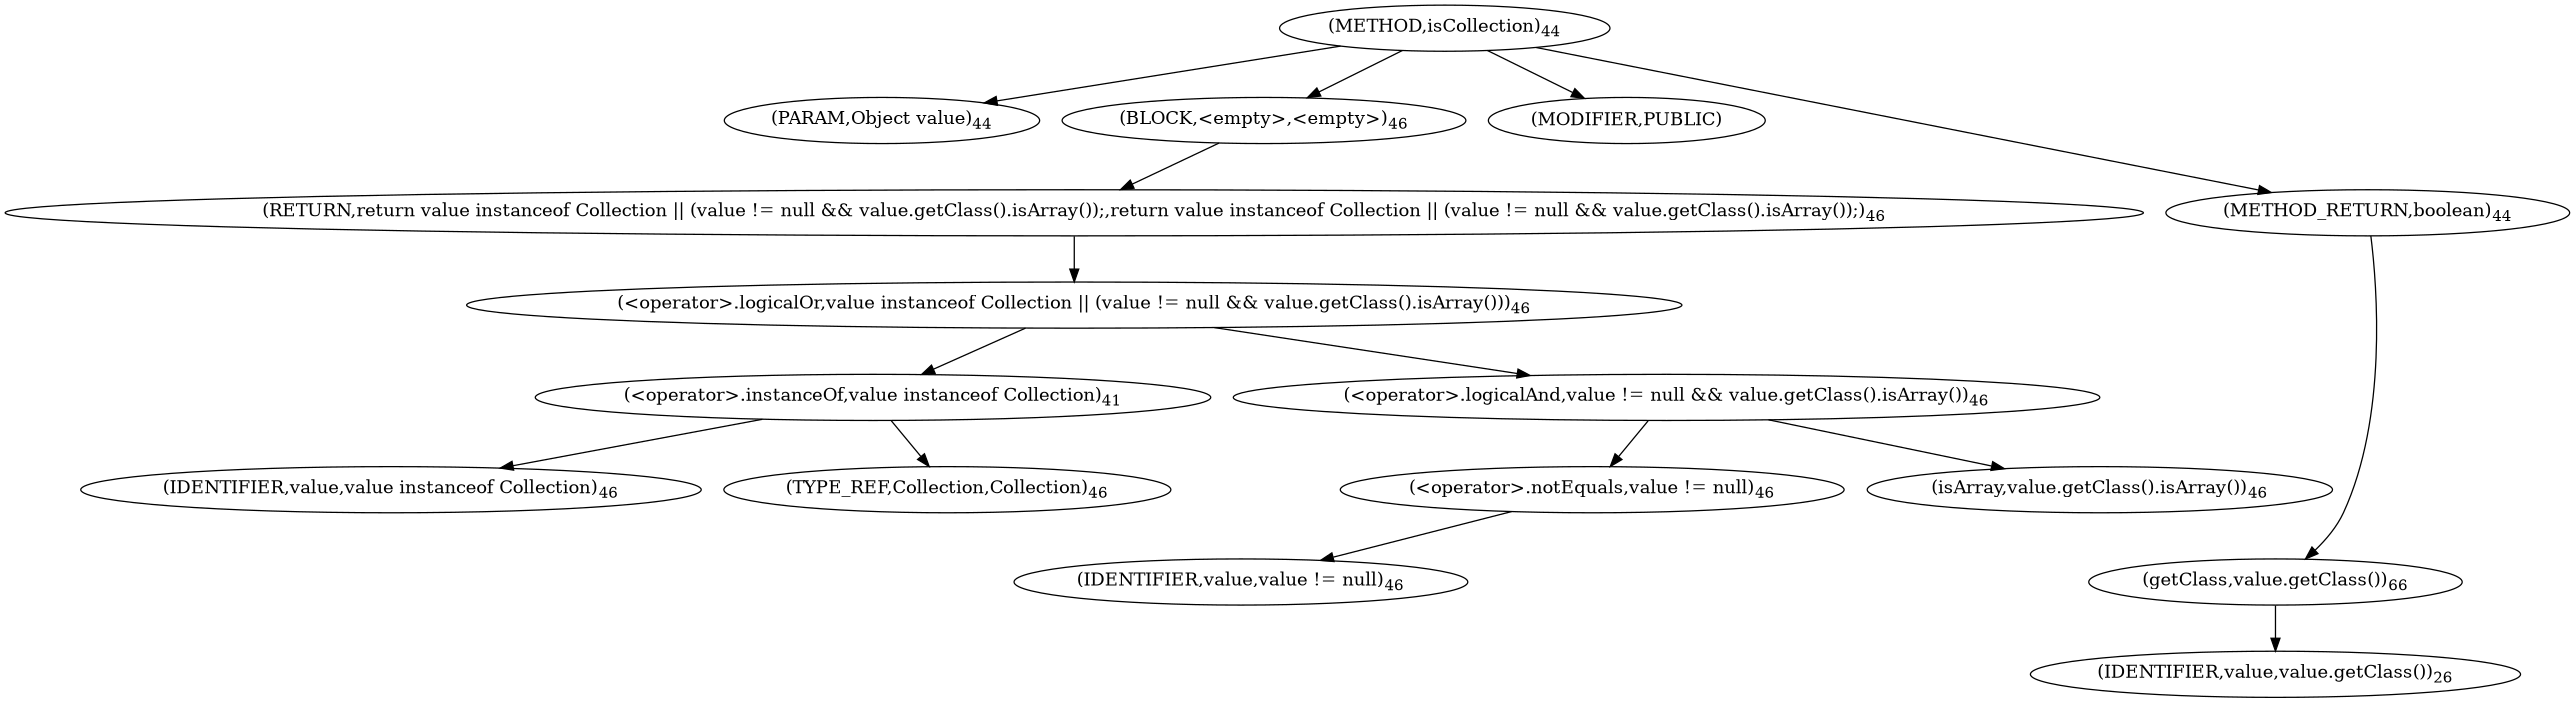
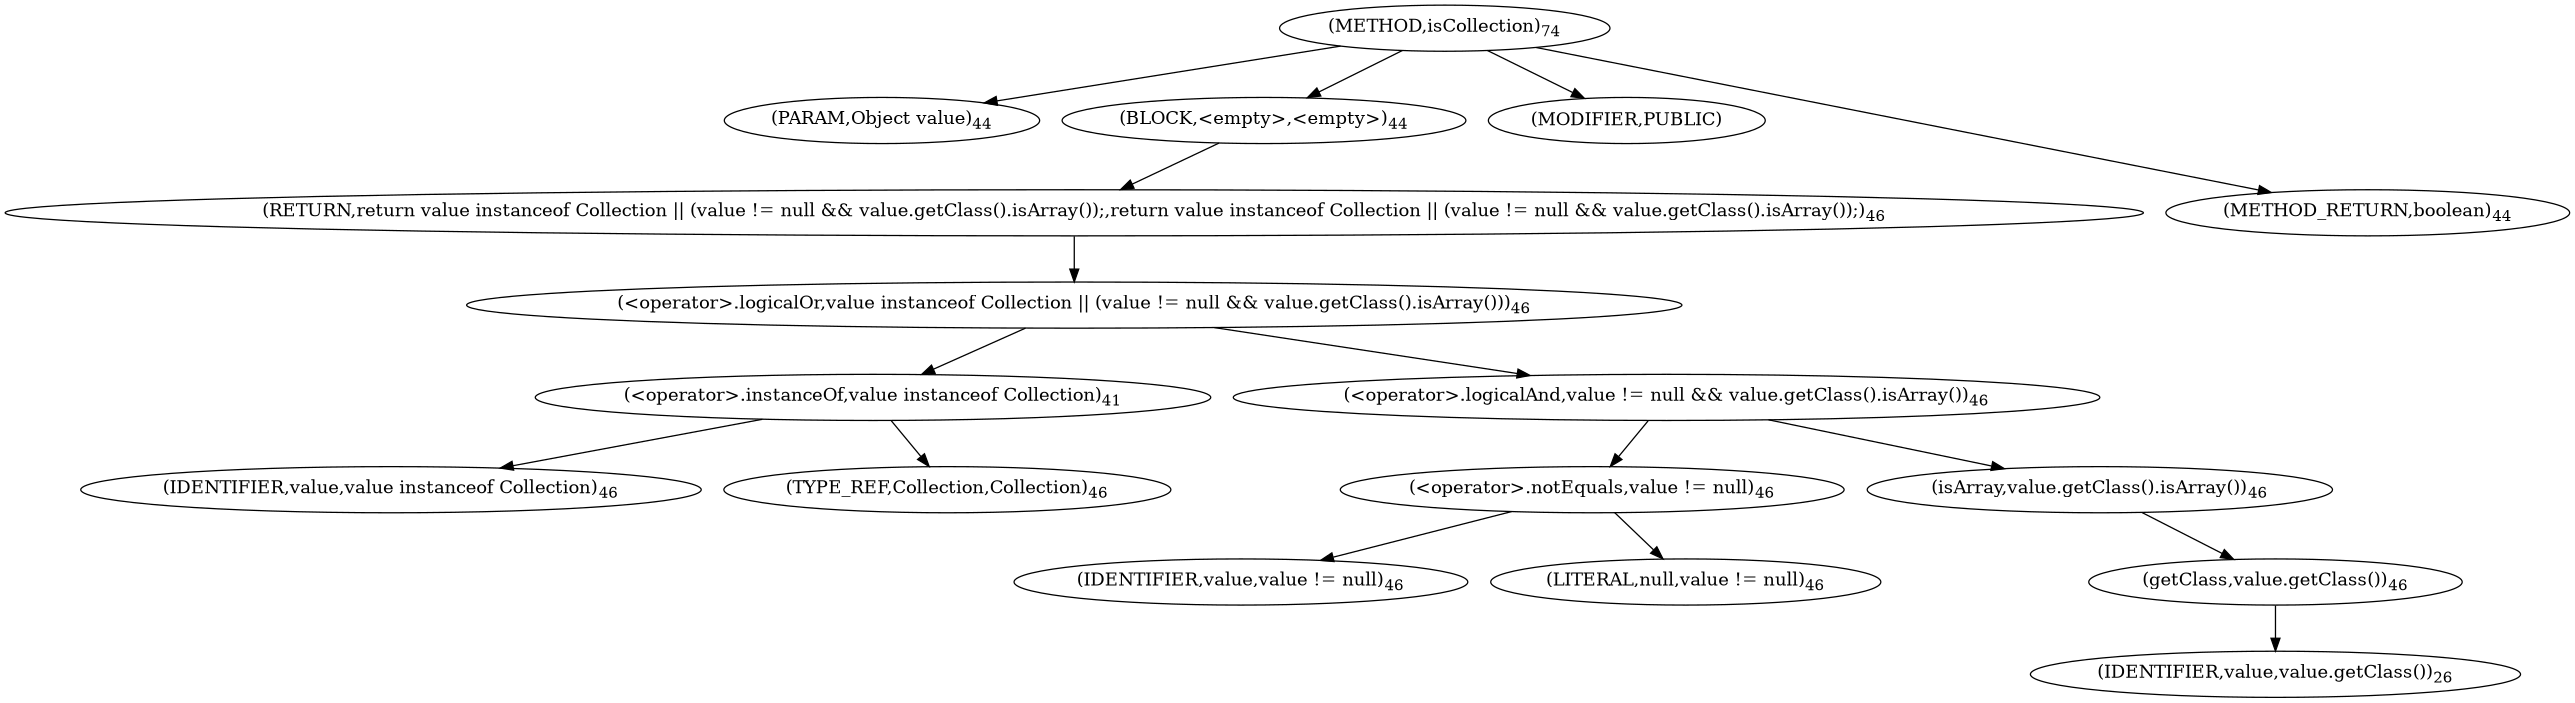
(1551, 26) -> (1551, 26)
(1399, 119) -> (1399, 119)
(2373, 400) -> (2182, 533)
(2399, 580) -> (2399, 580)
none -> (1686, 582)
